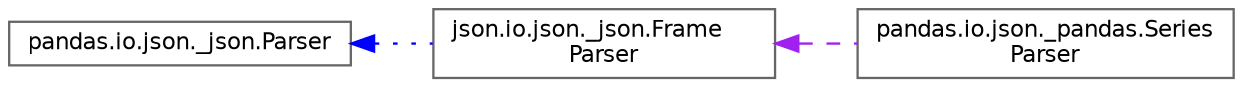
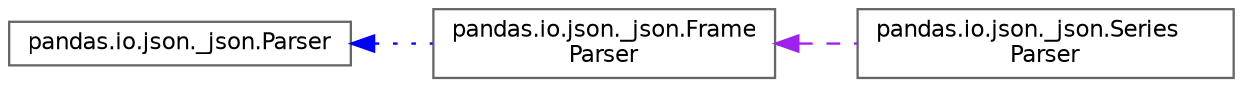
(604, 44) -> (604, 44)
(1046, 44) -> (1046, 44)
